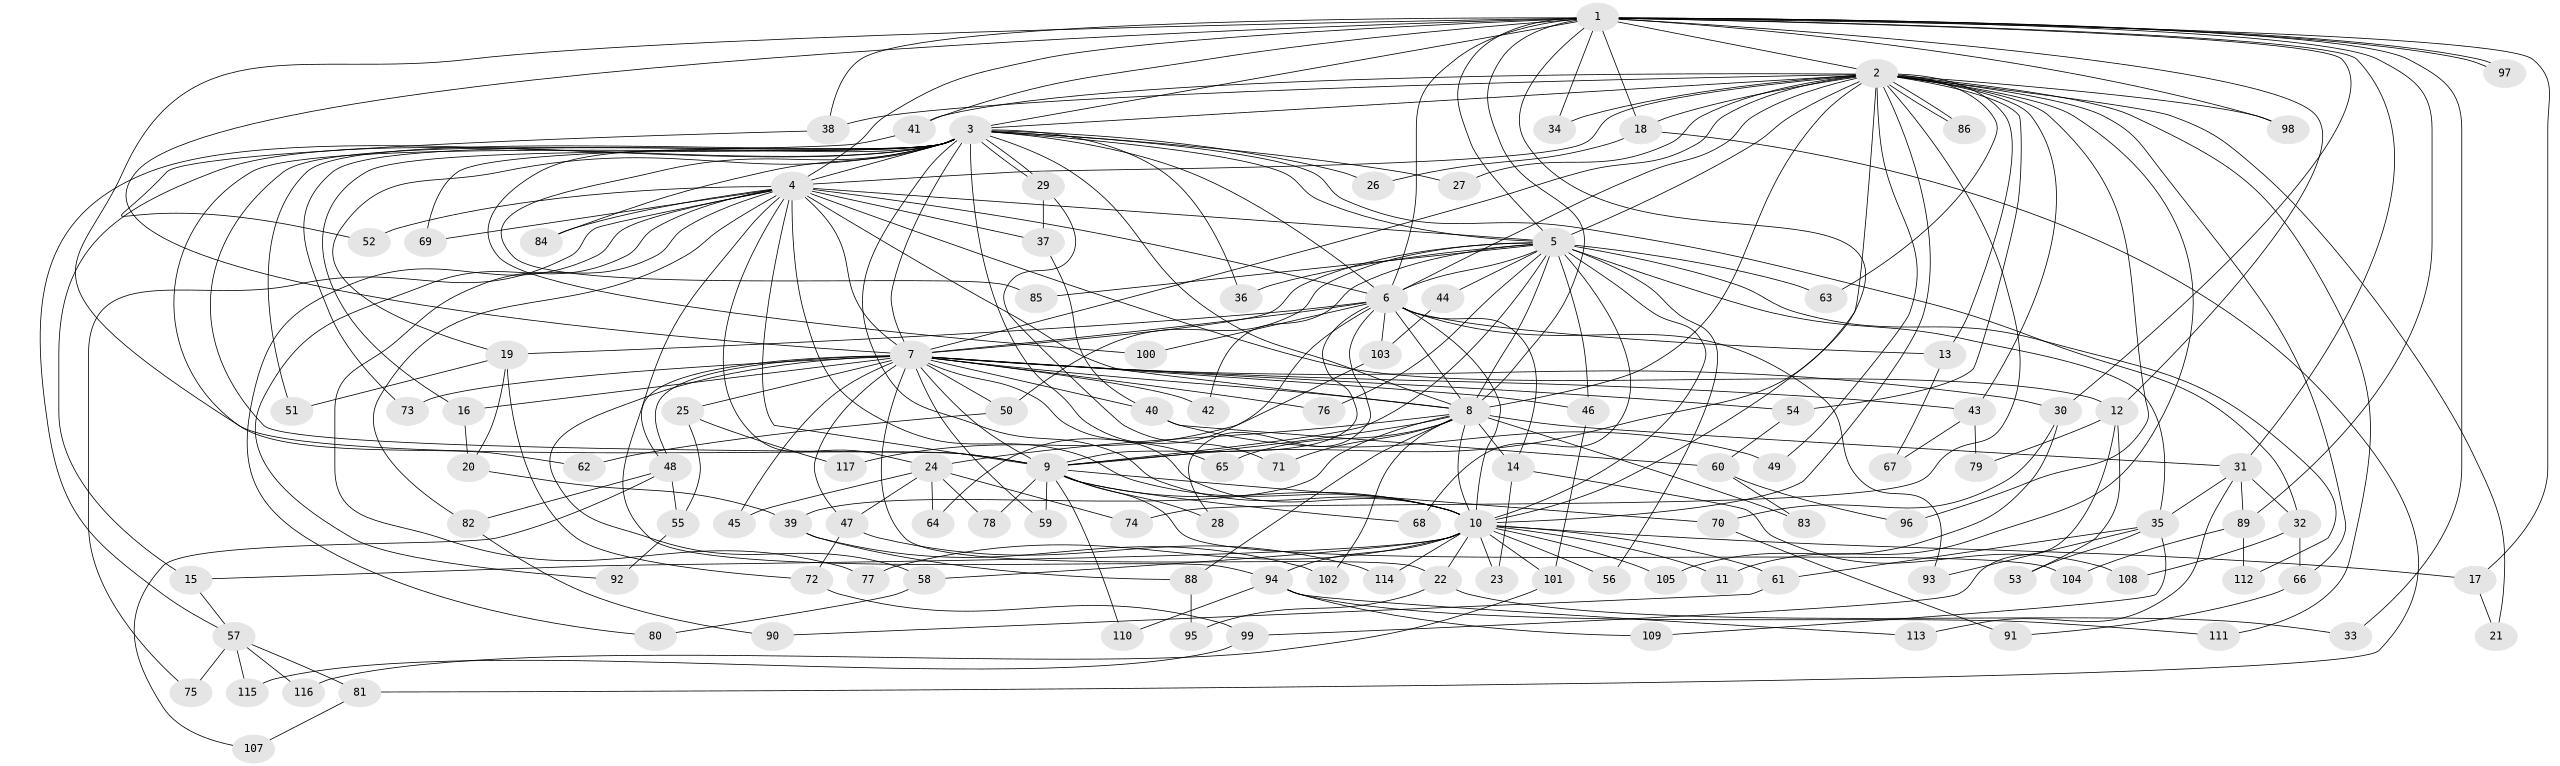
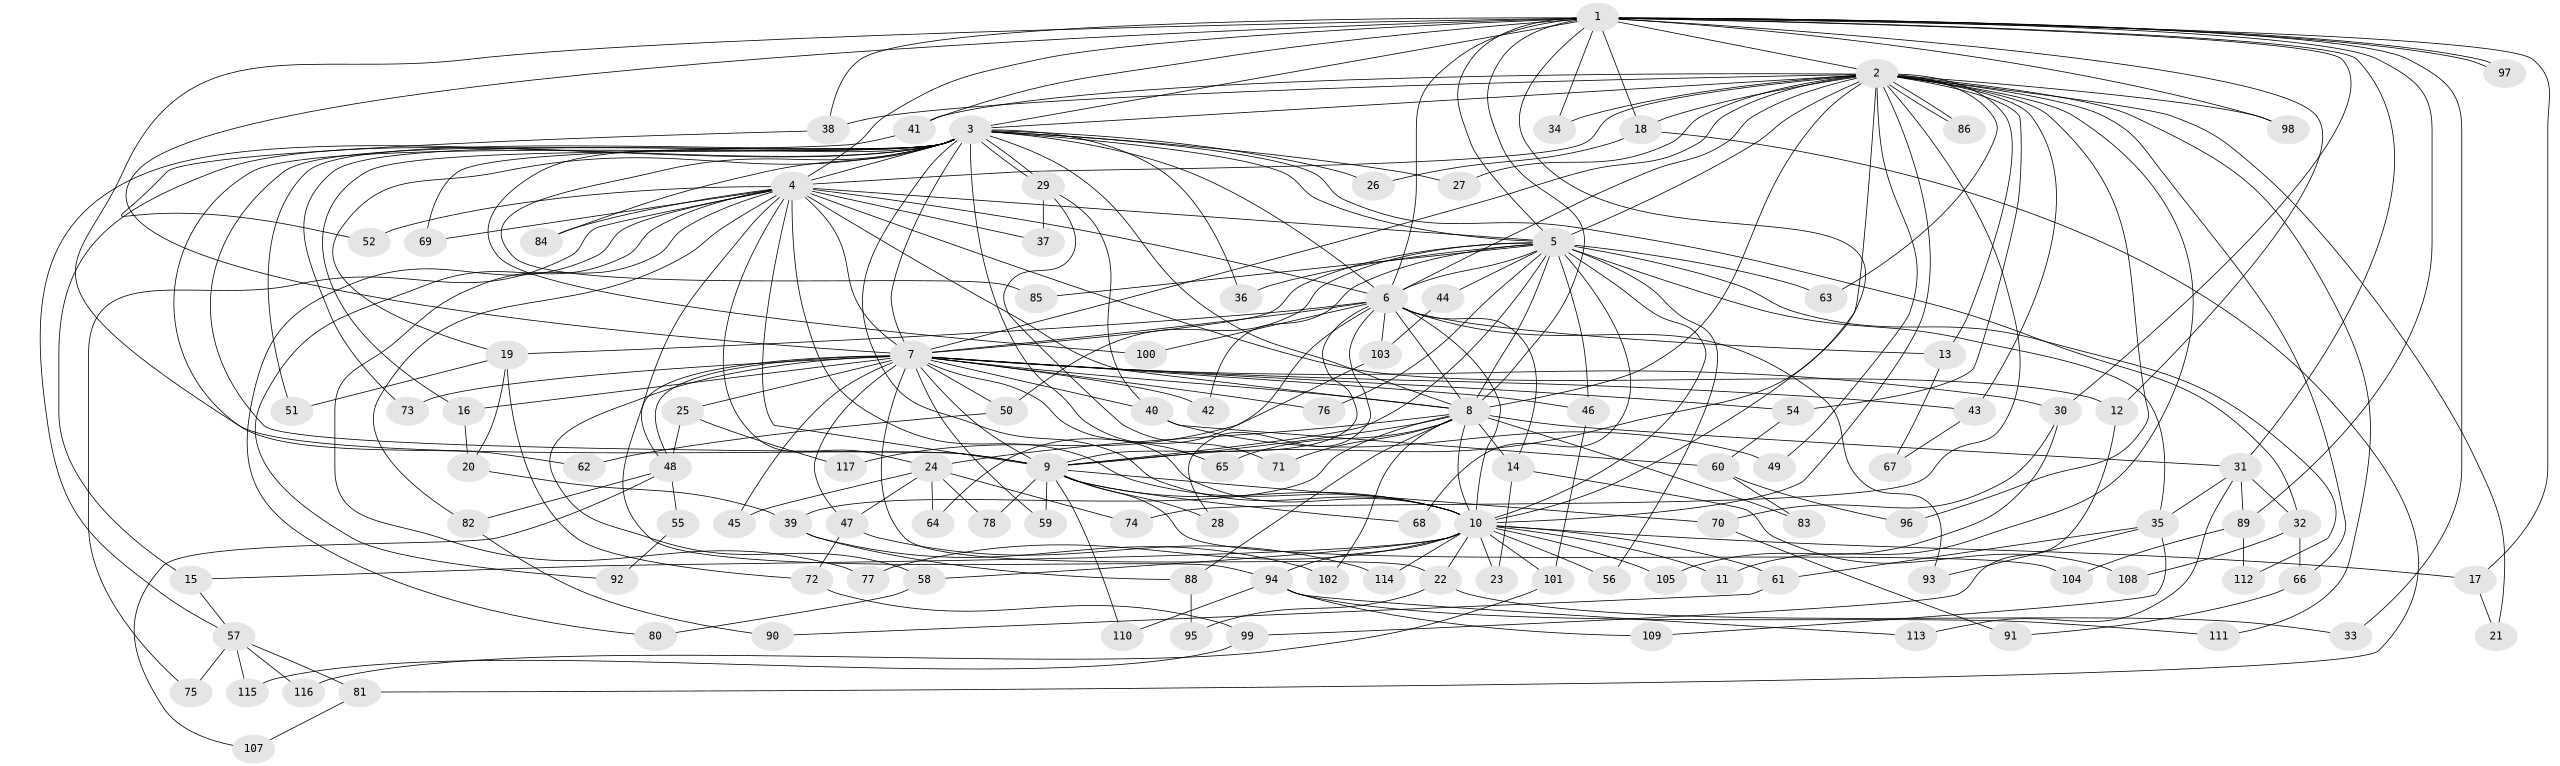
(1074, 322) -> (1111, 280)
(700, 468) -> (677, 439)
(1976, 468) -> none
(2015, 580) -> none
